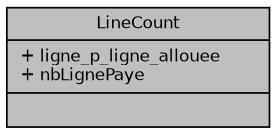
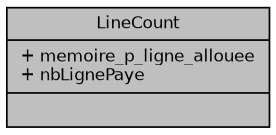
(121, 56) -> (138, 56)
